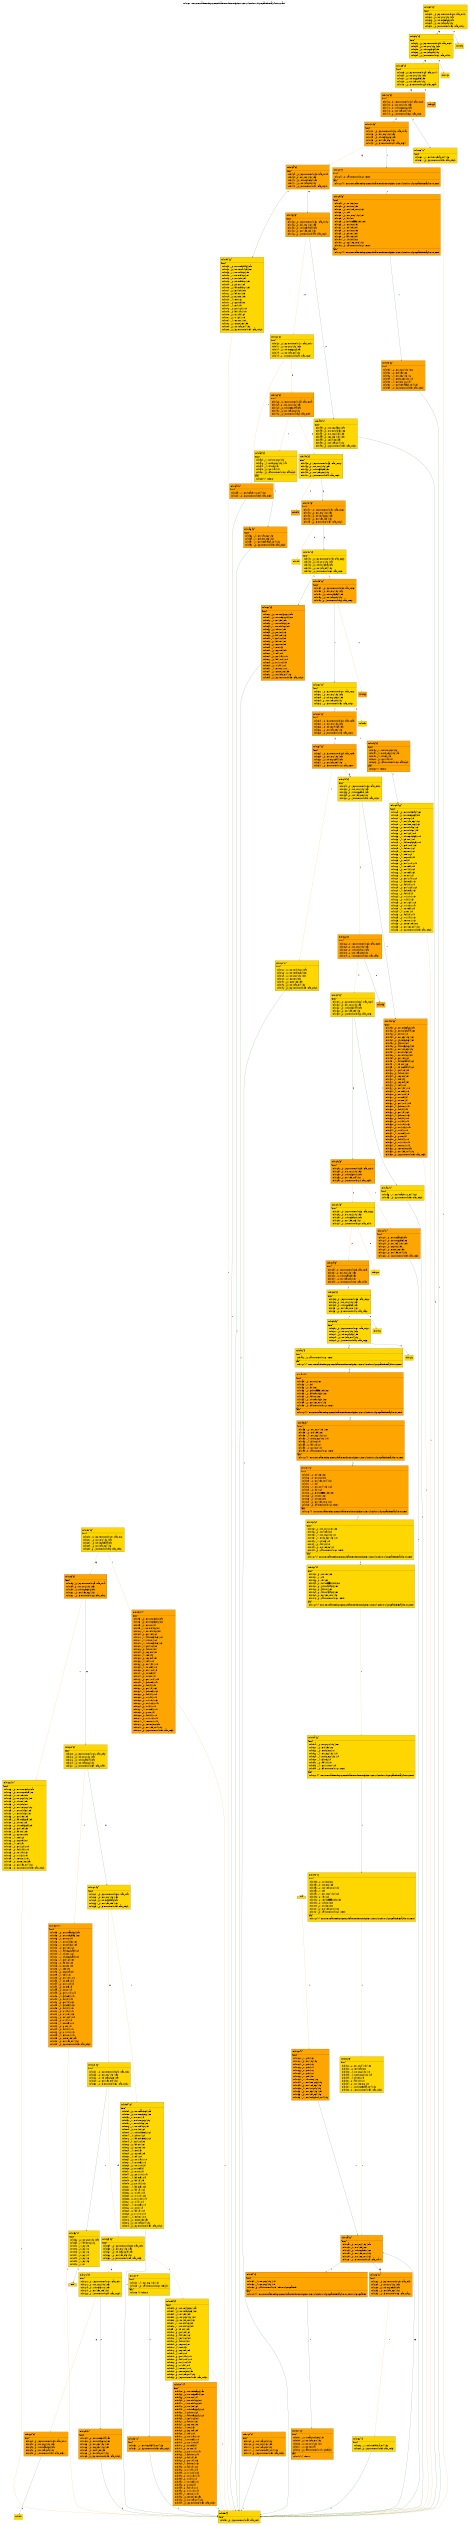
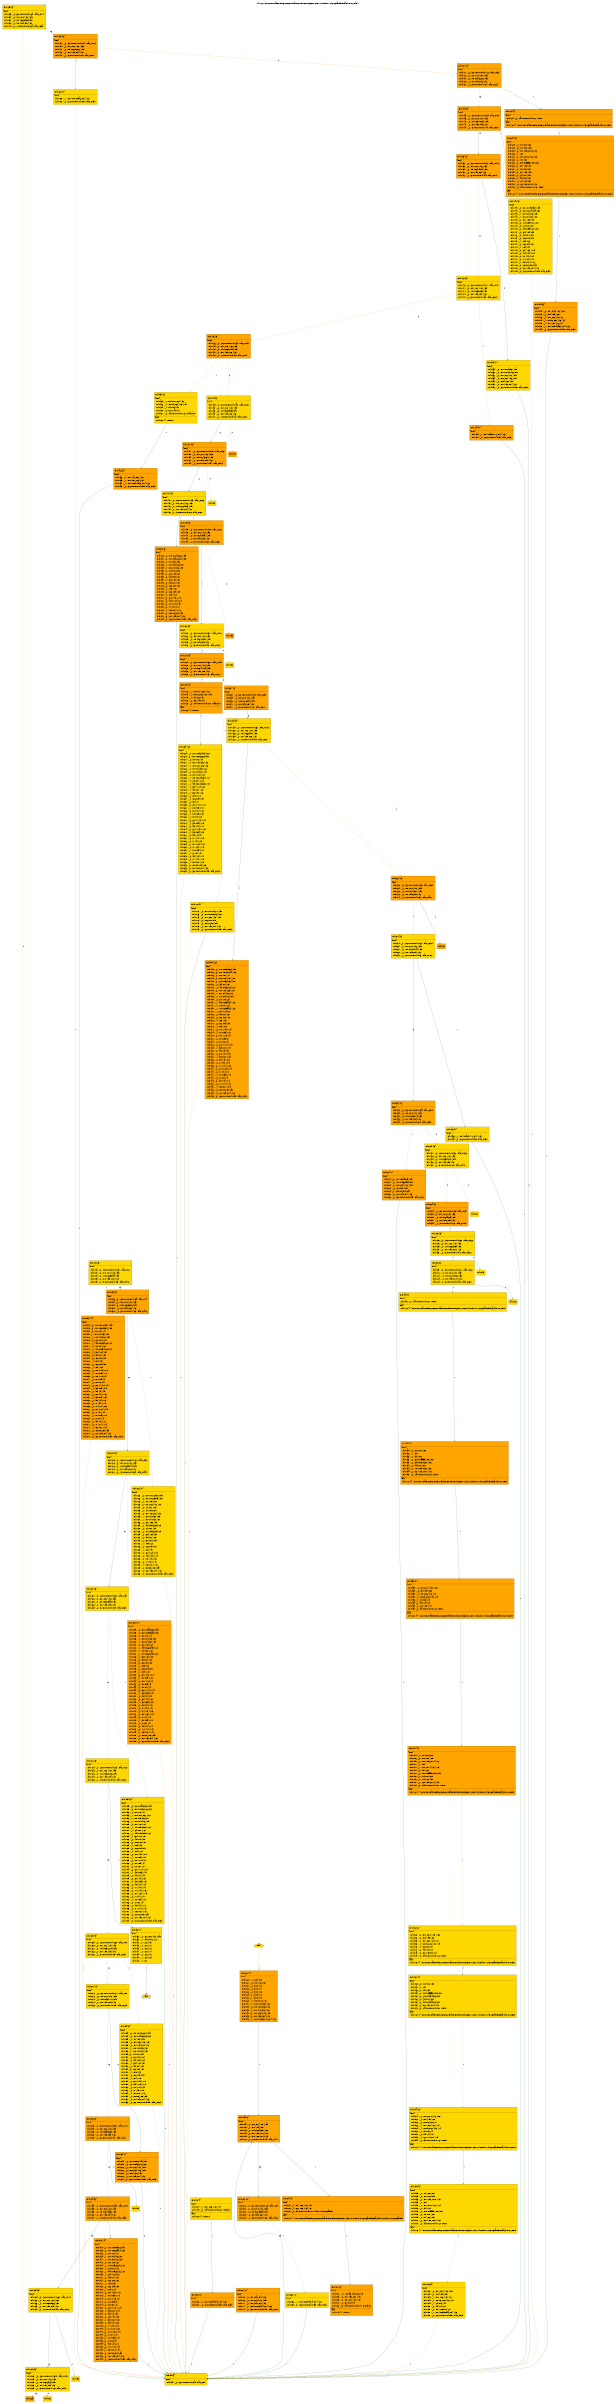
(424, 60) -> (35, 2393)
(362, 2164) -> (369, 2372)
none -> (108, 2209)
